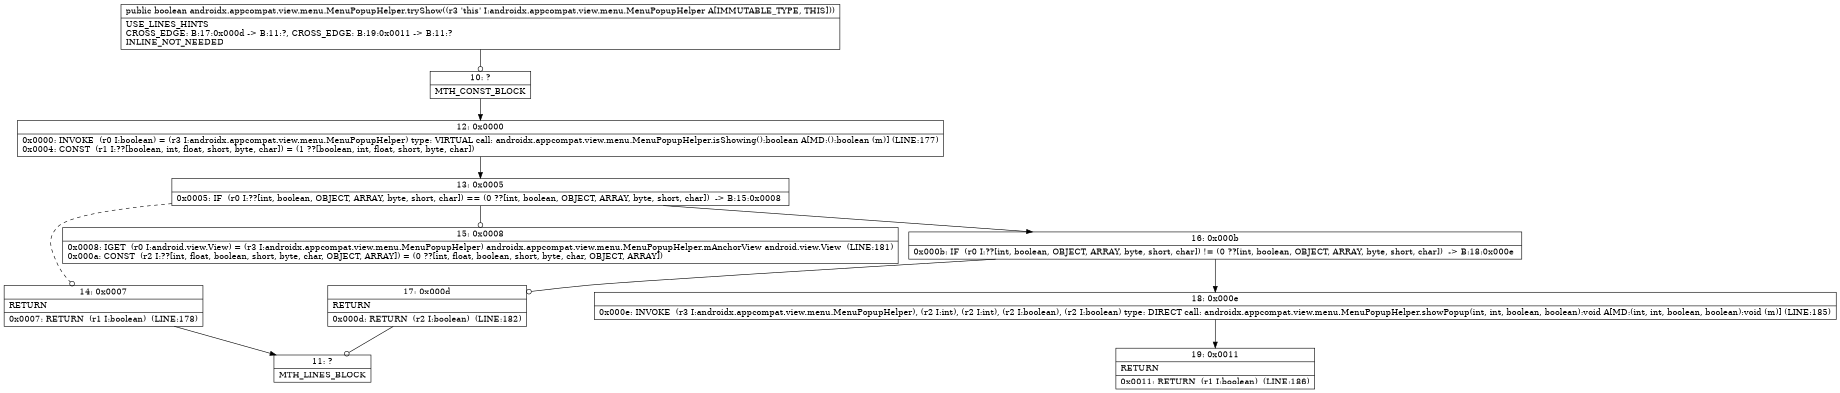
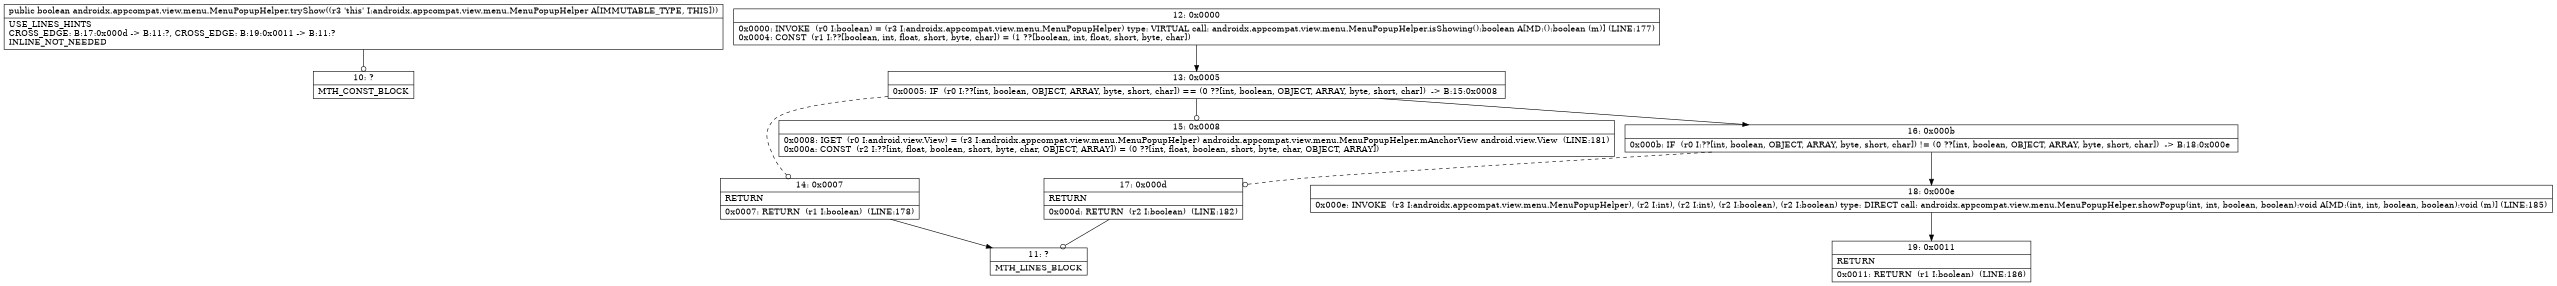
(480, 107) -> none
(763, 273) -> (1480, 166)
